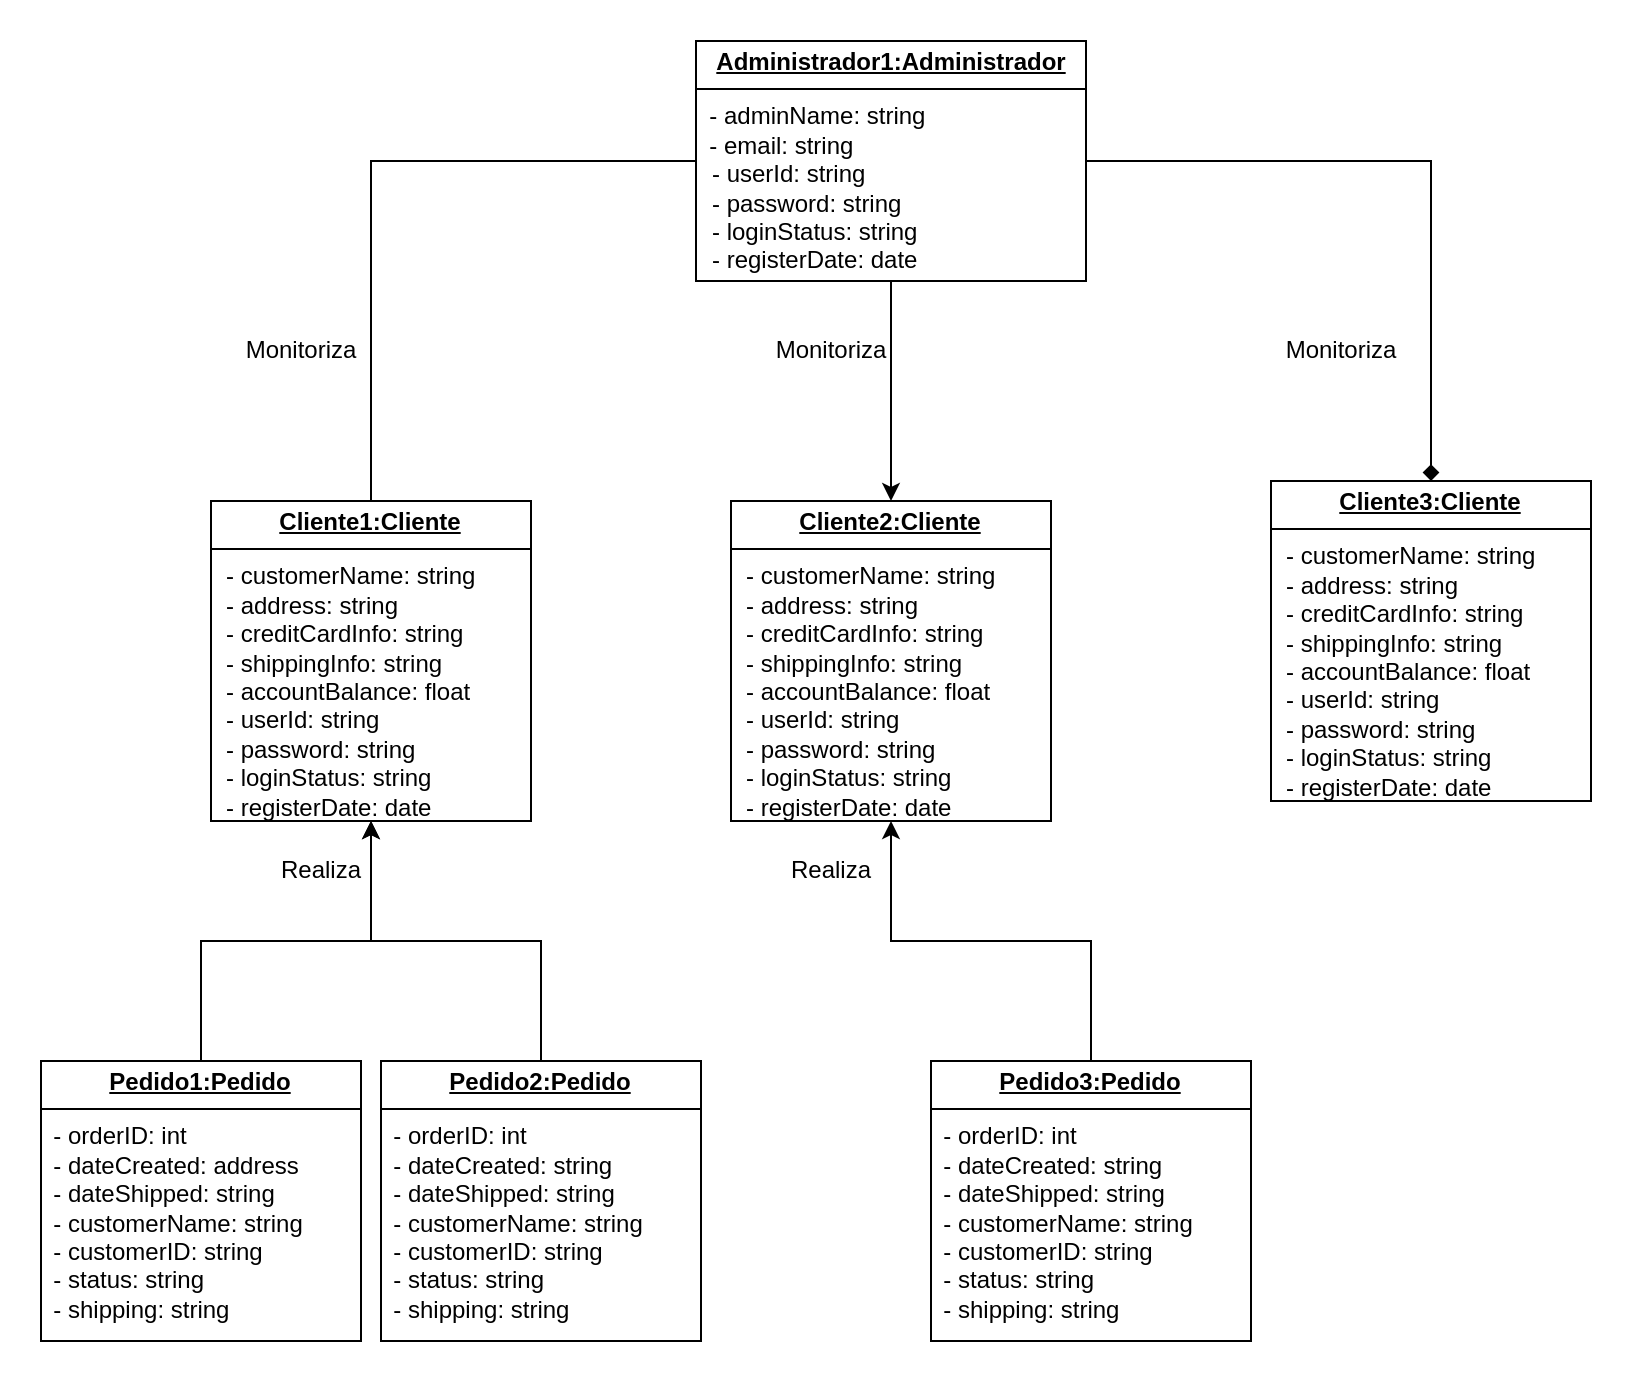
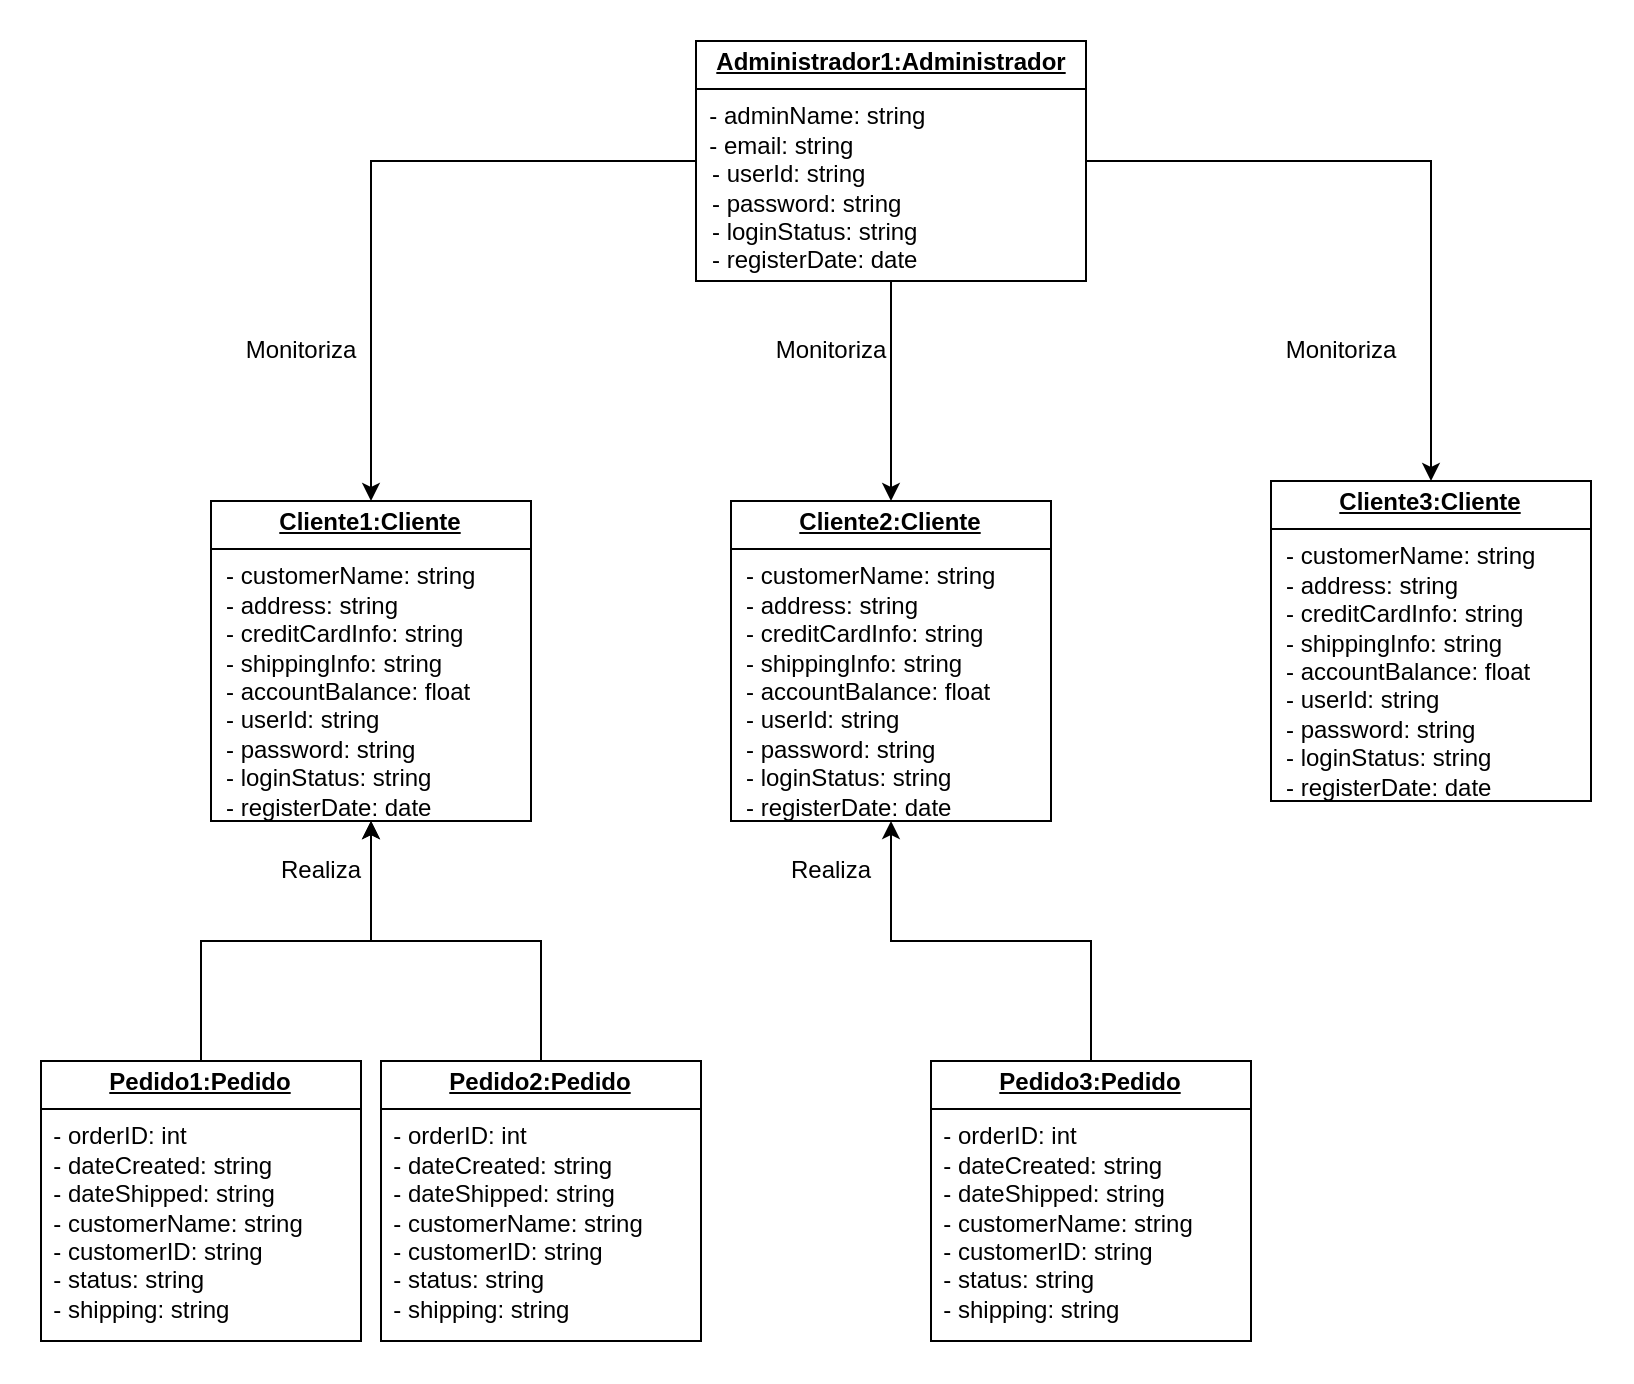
(1431, 465) -> (1431, 466)
(371, 491) -> (371, 486)
(179, 1176) -> (176, 1176)
